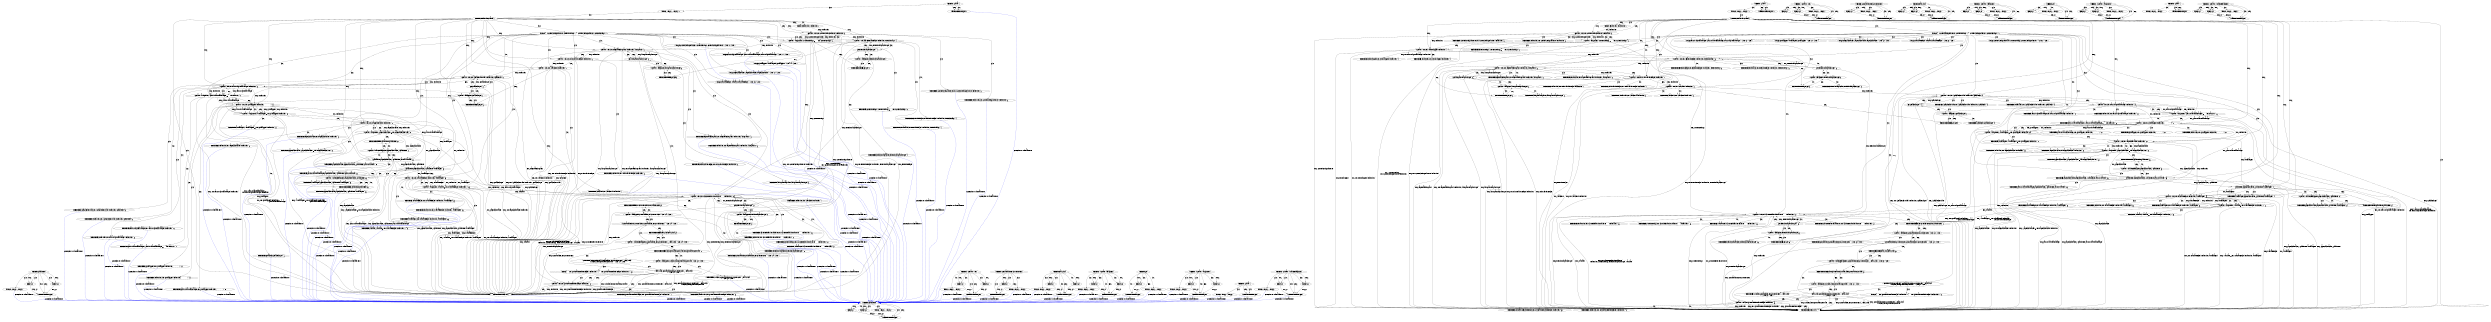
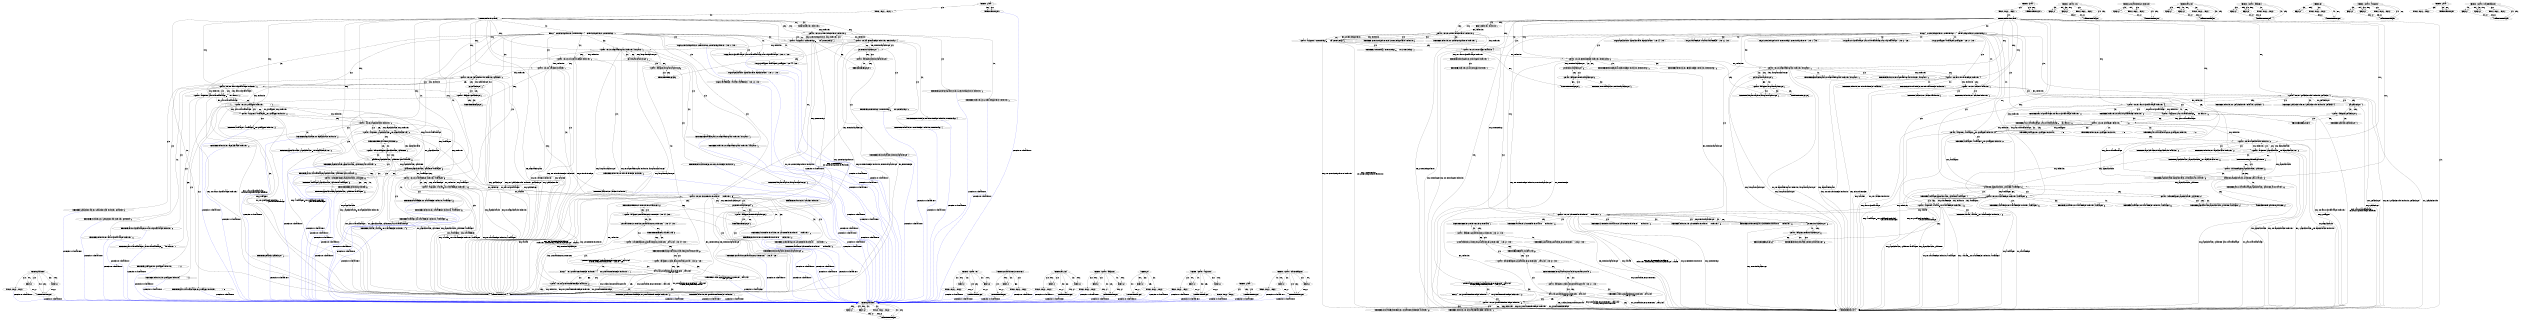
(1432, 54) -> (1469, 63)
